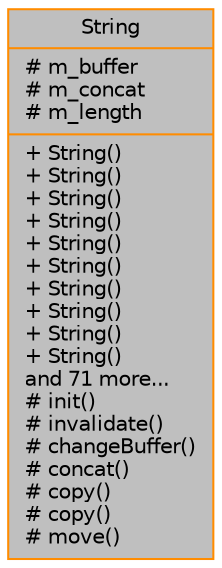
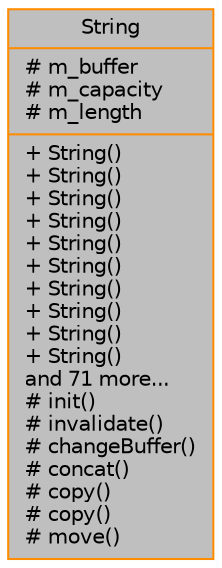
(85, 90) -> (94, 90)
